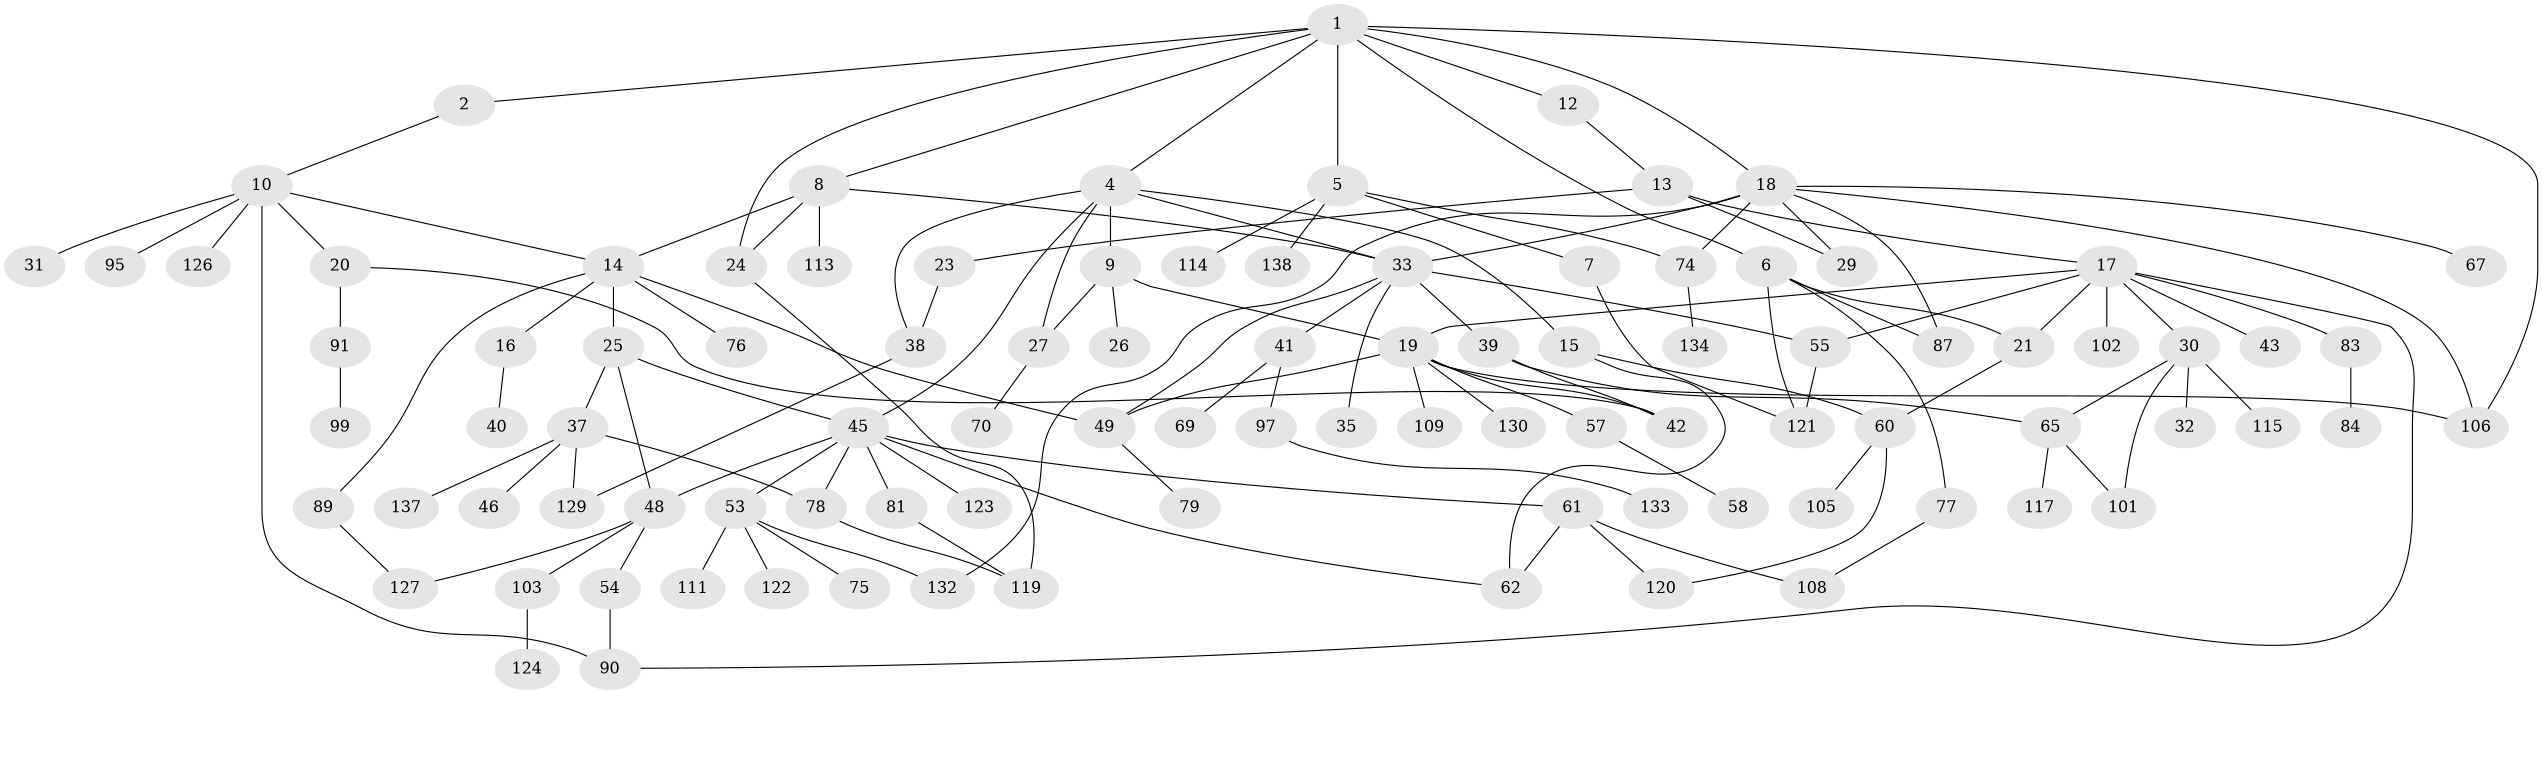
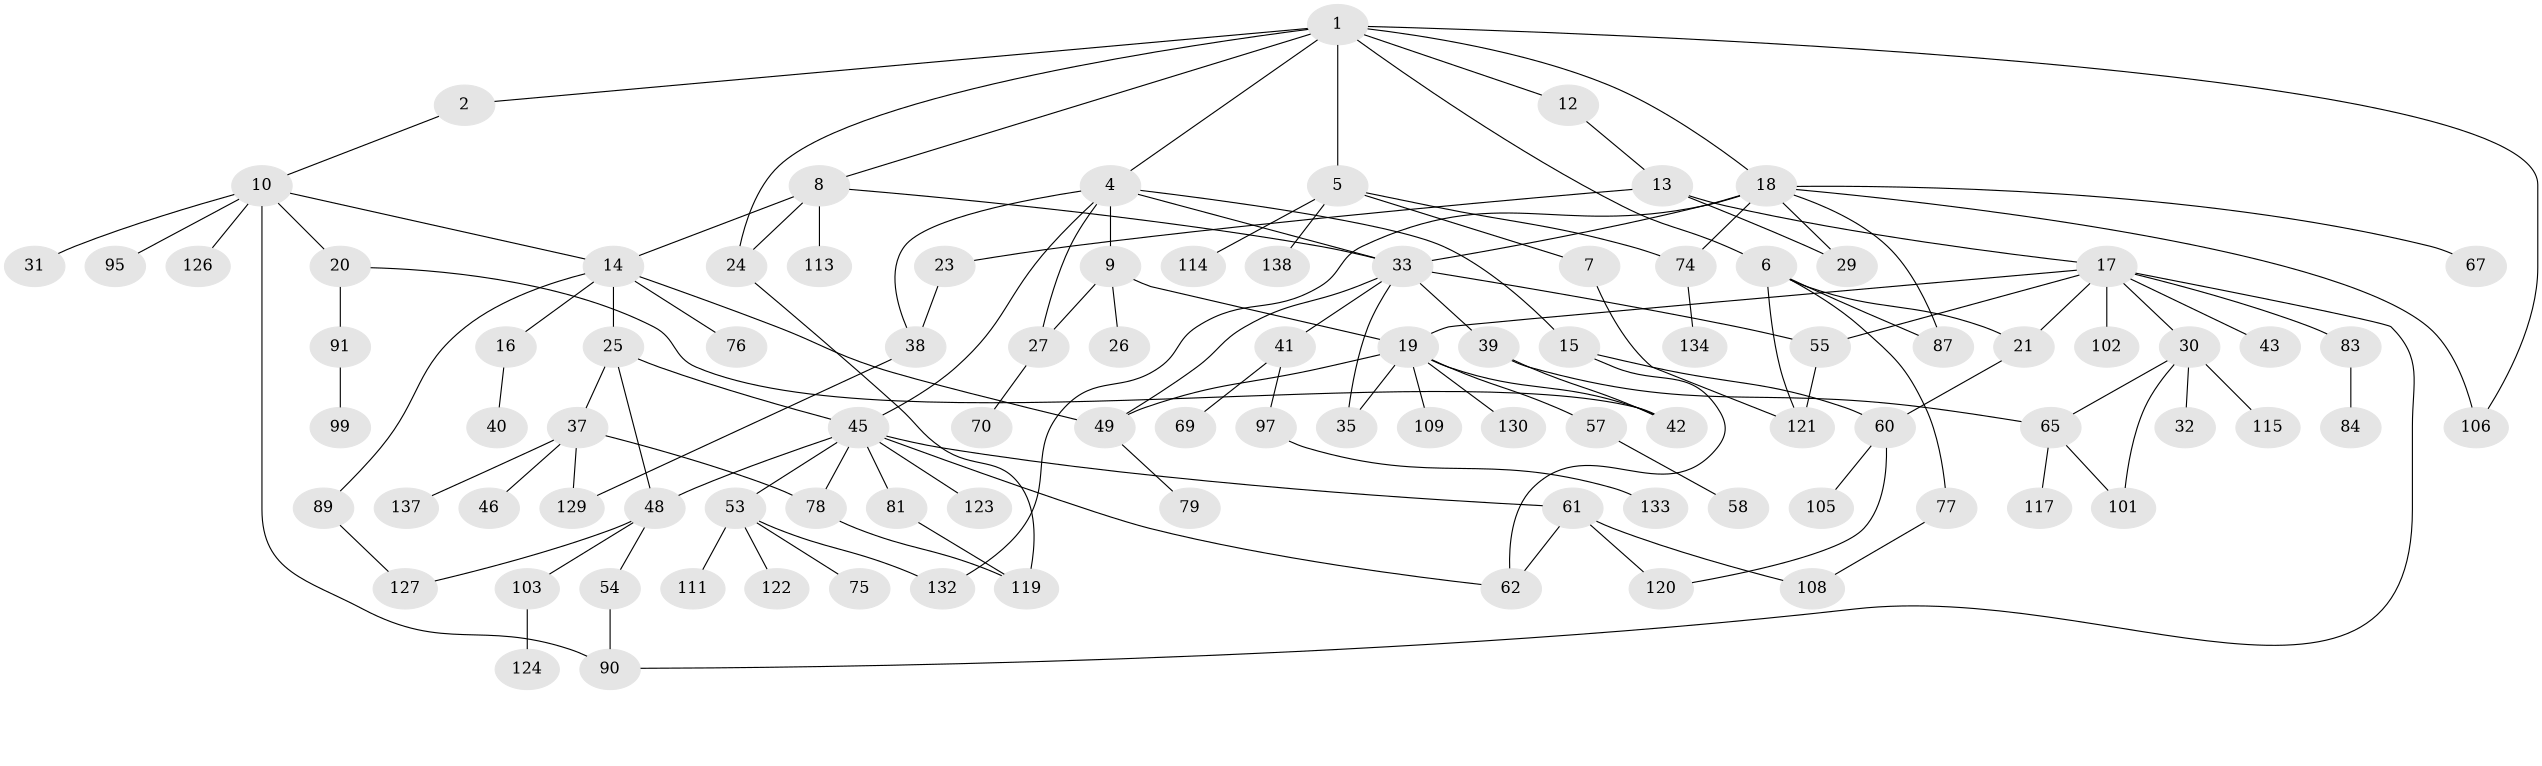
(1964, 396) -> (1379, 385)
